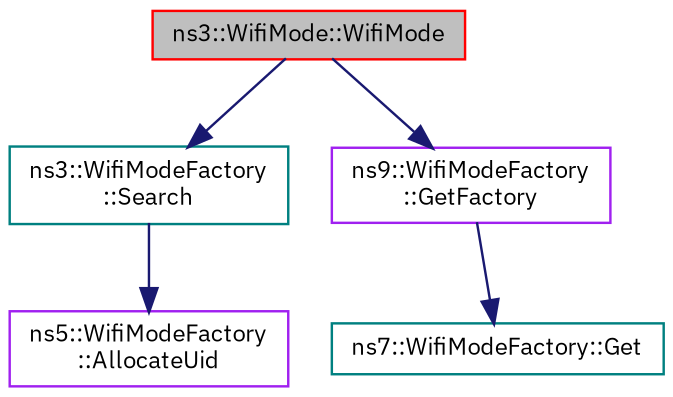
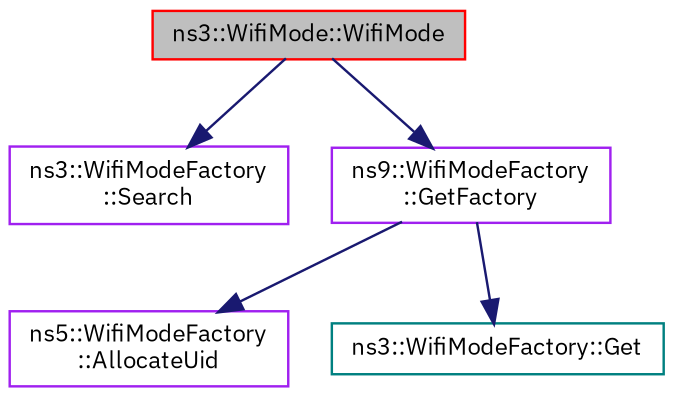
(149, 185) -> (149, 185)
(149, 255) -> (321, 262)
(498, 349) -> (498, 349)
